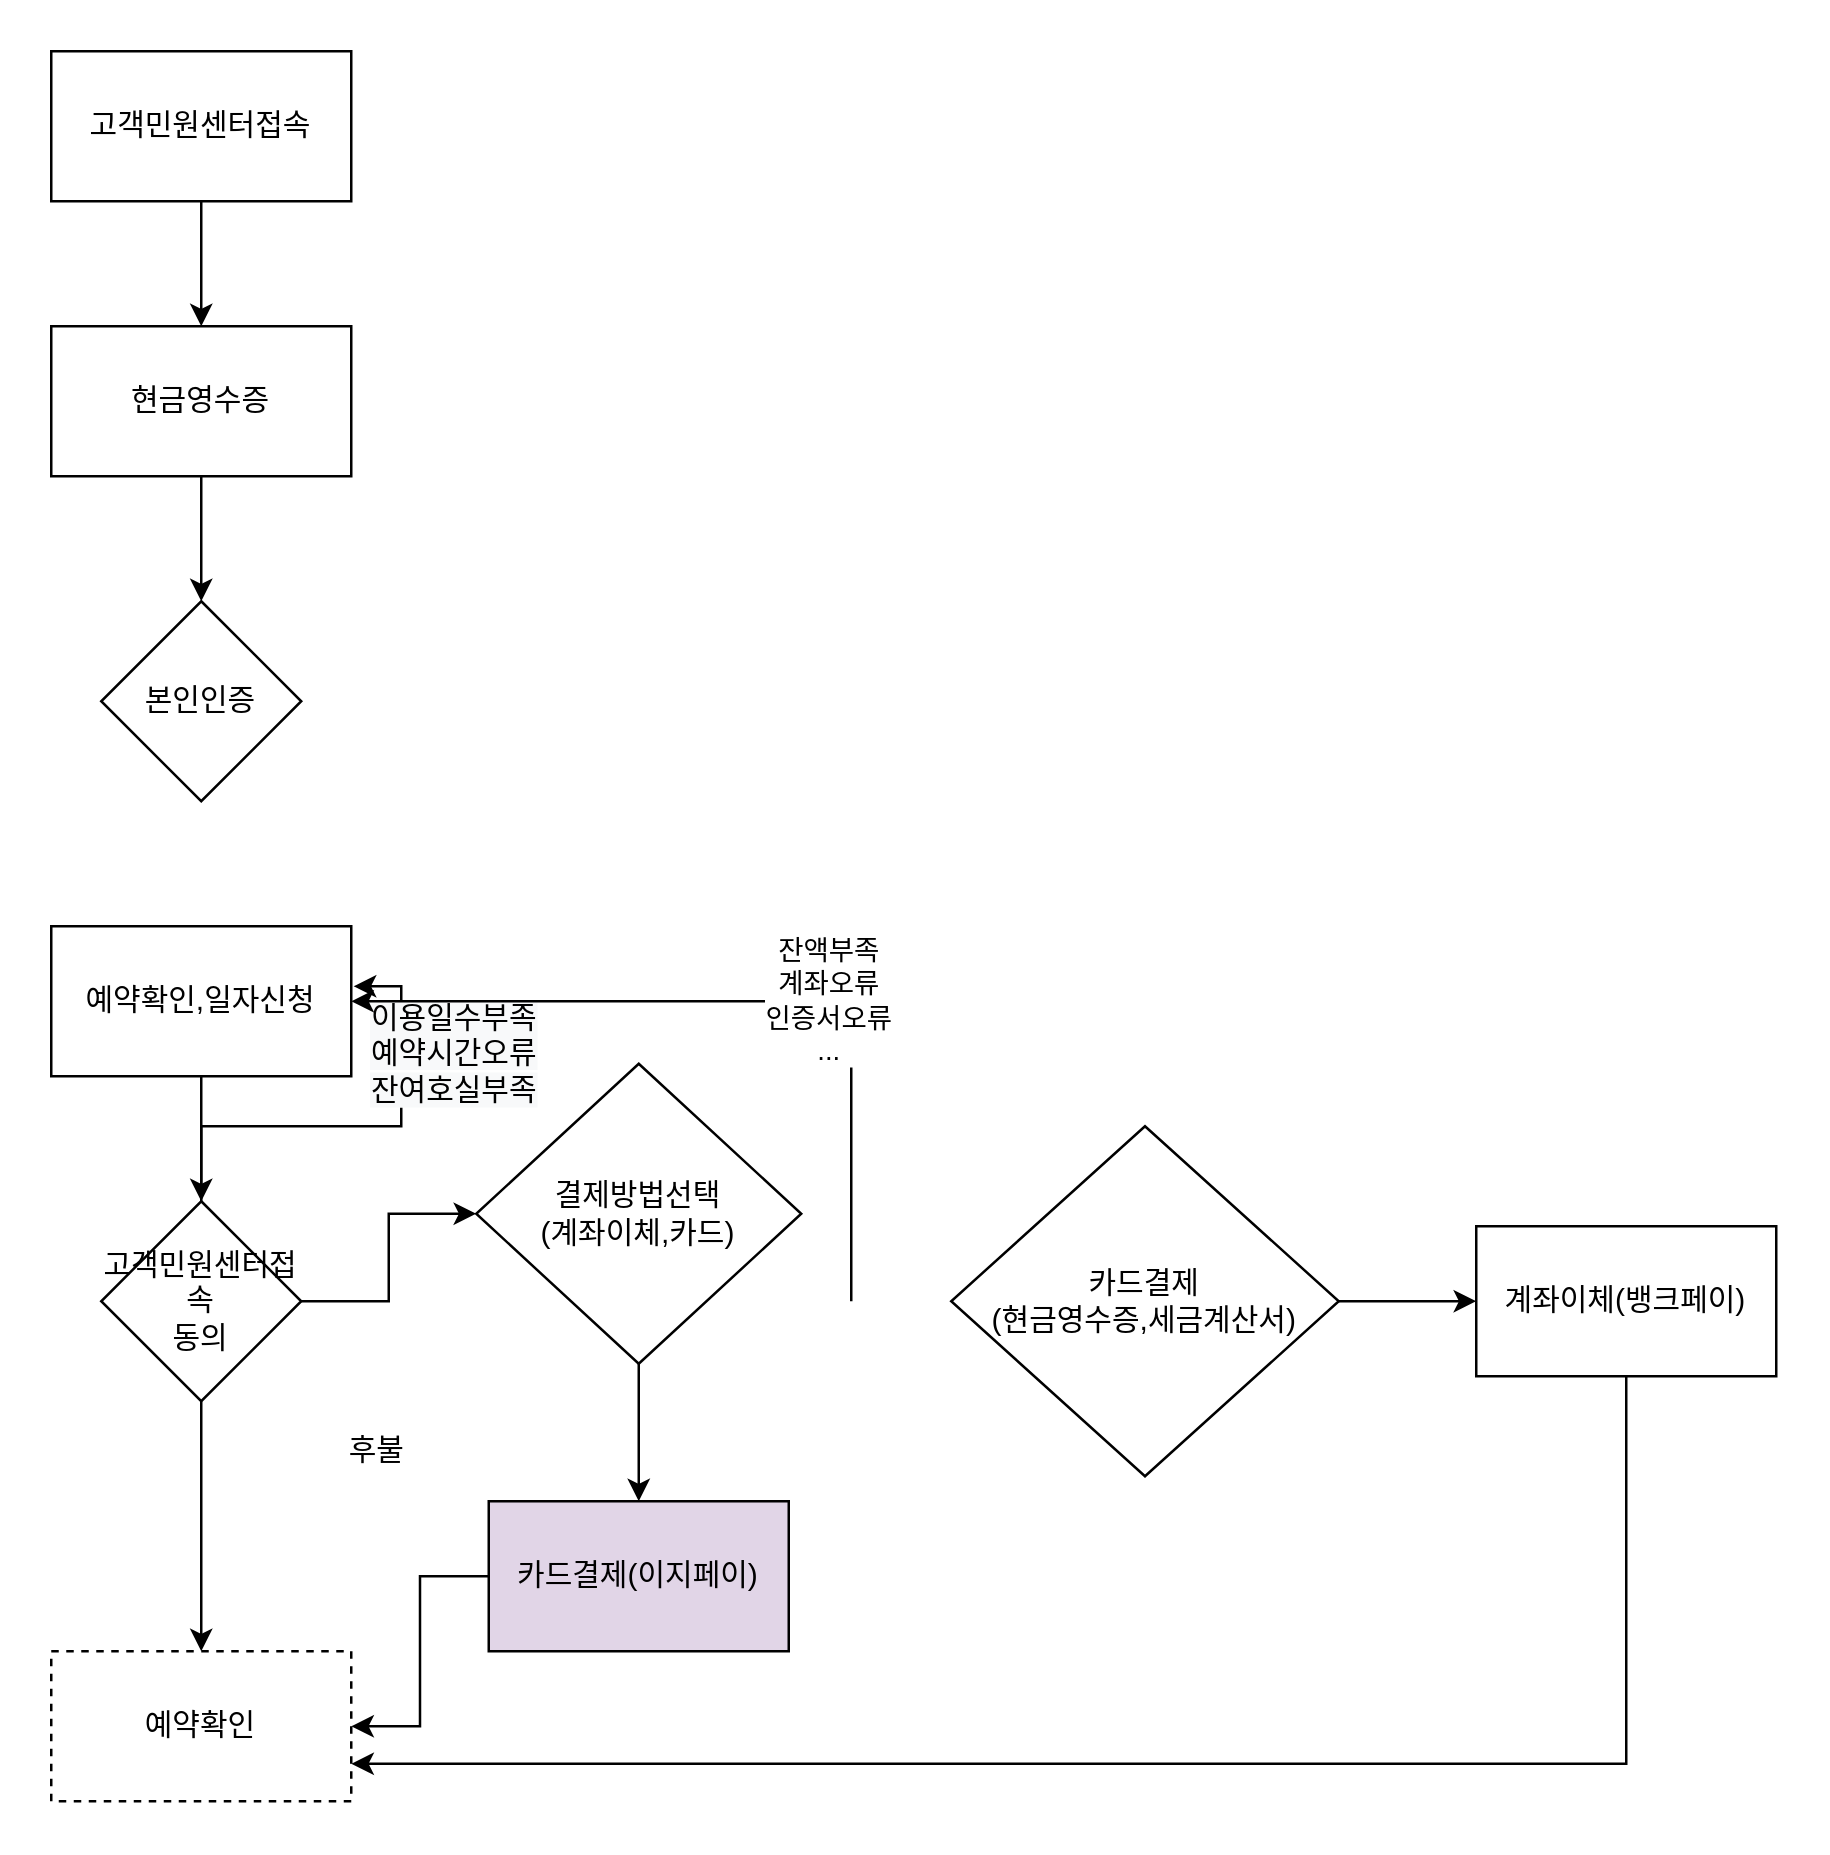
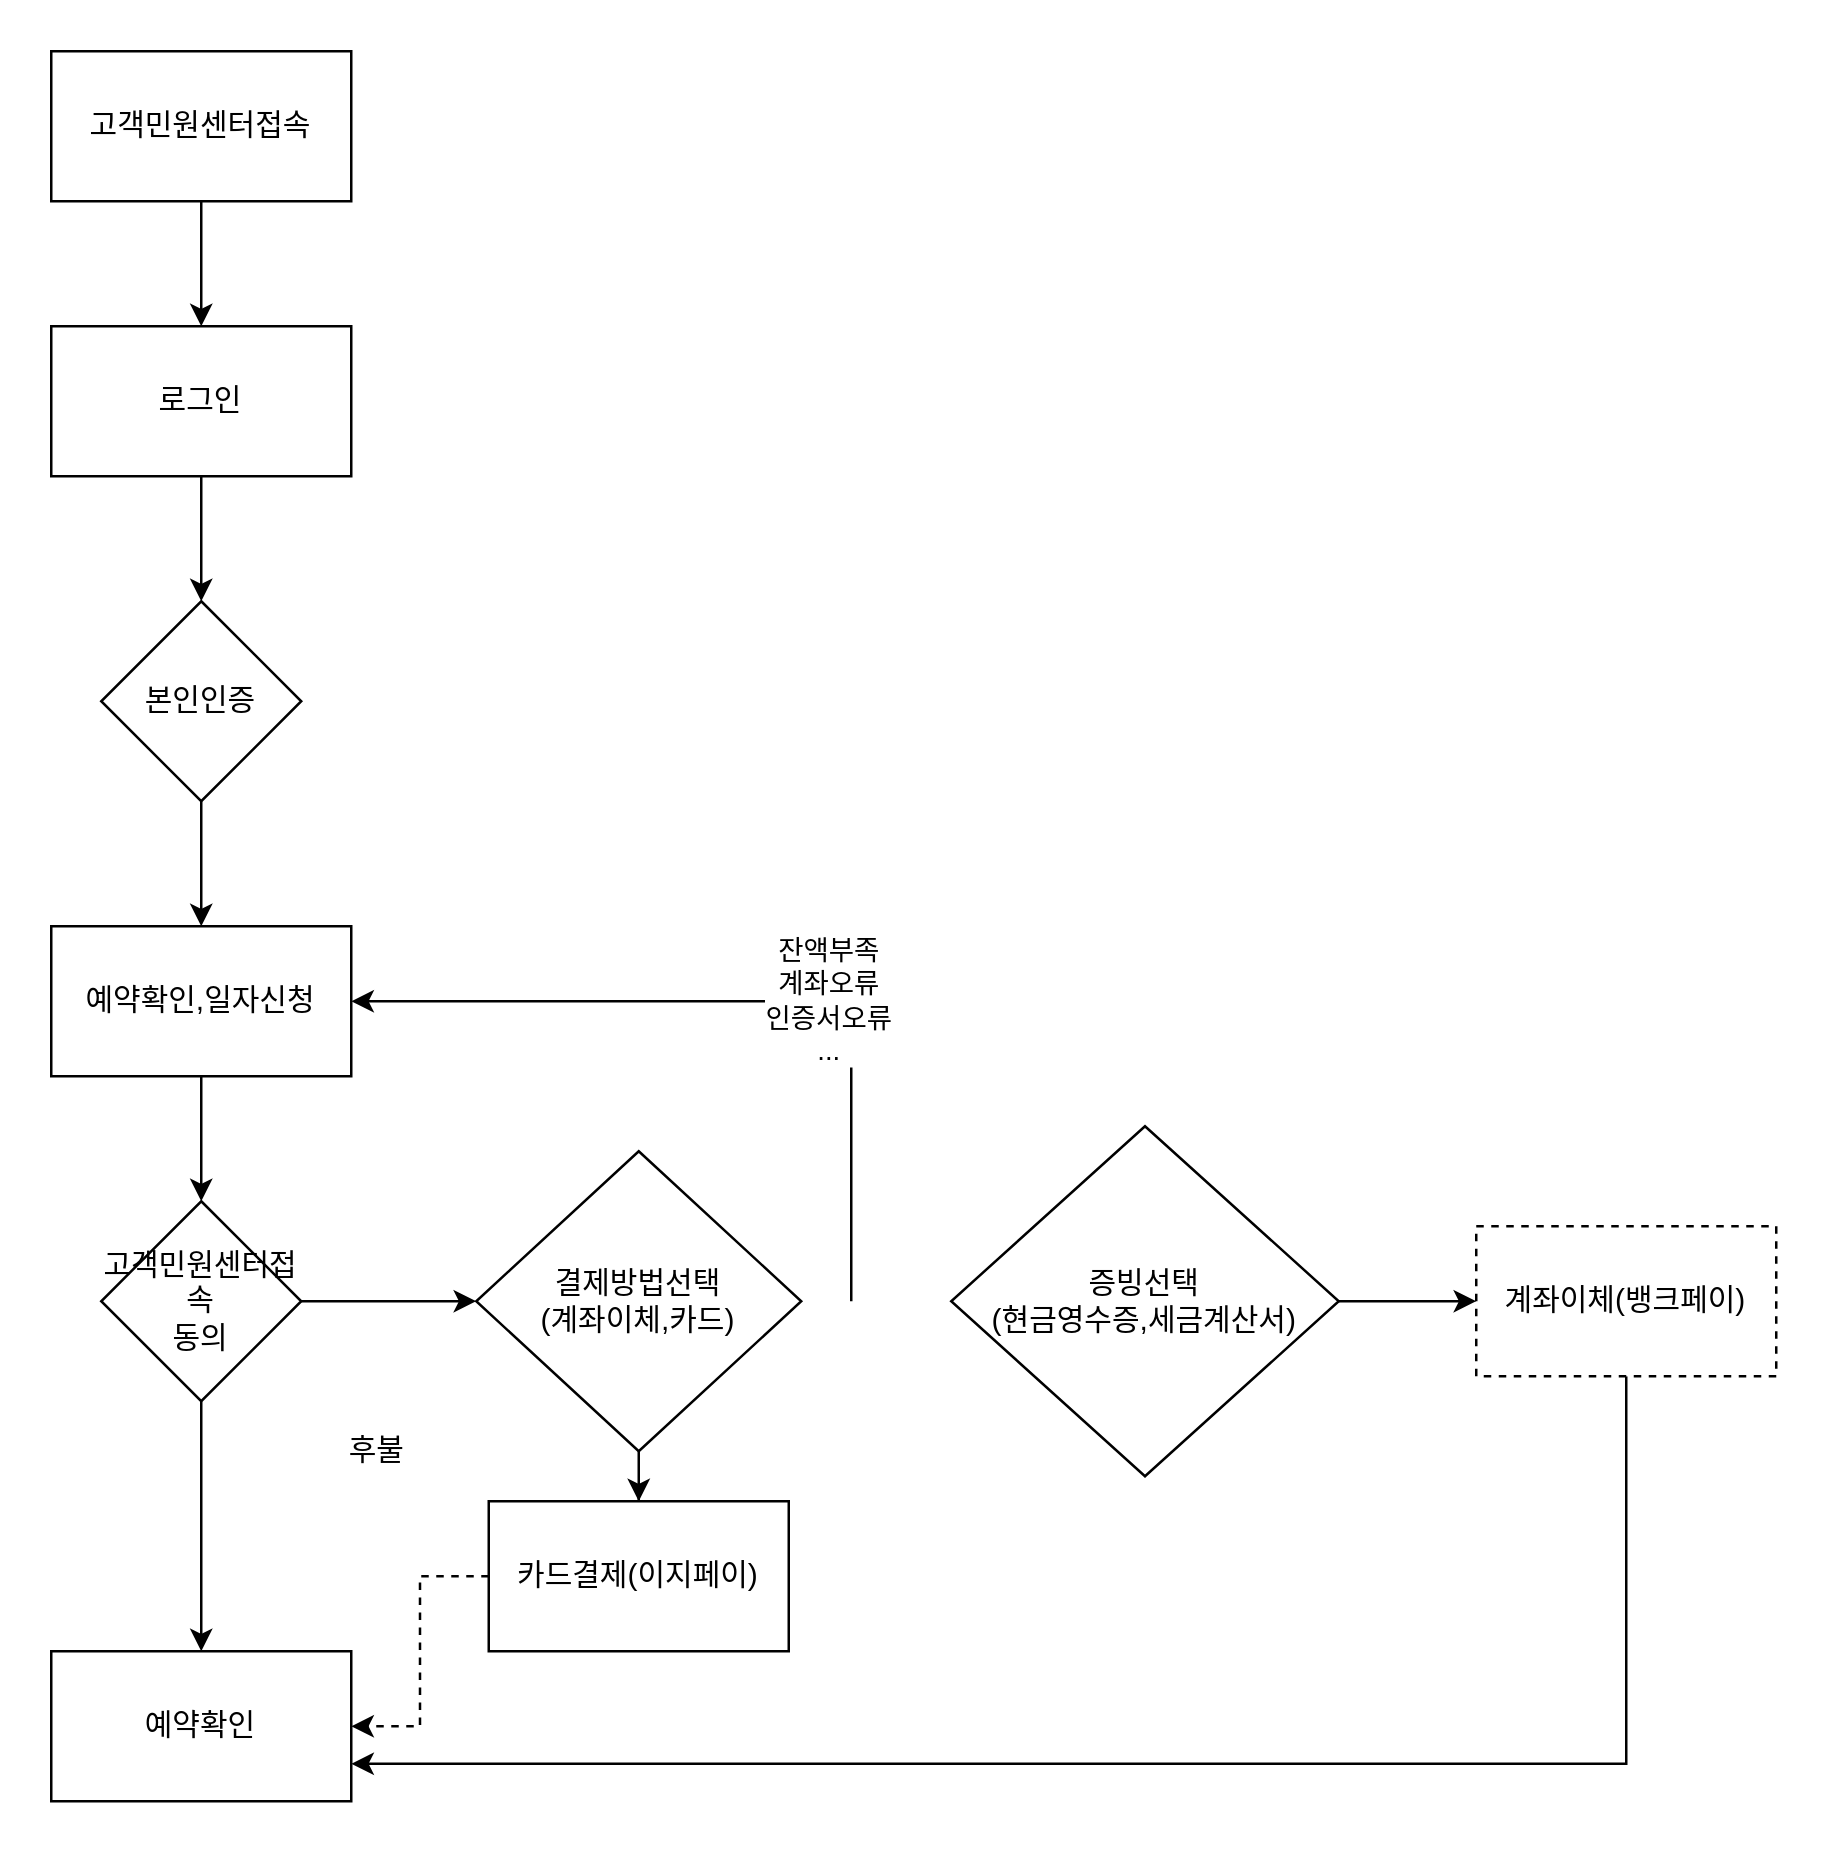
(201, 401) -> (201, 401)
none -> (201, 855)
(313, 1126) -> none
(639, 1214) -> (639, 1301)
(1145, 1301) -> (1145, 1301)
(1626, 1301) -> (1626, 1301)
(639, 1576) -> (639, 1576)
(420, 1648) -> (420, 1648)
(201, 1726) -> (201, 1726)
